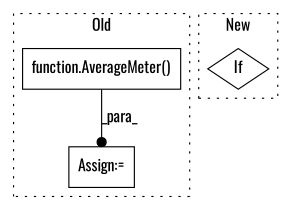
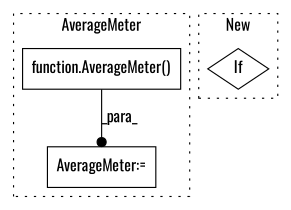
(102, 27) -> (102, 27)
(102, 167) -> (102, 167)
